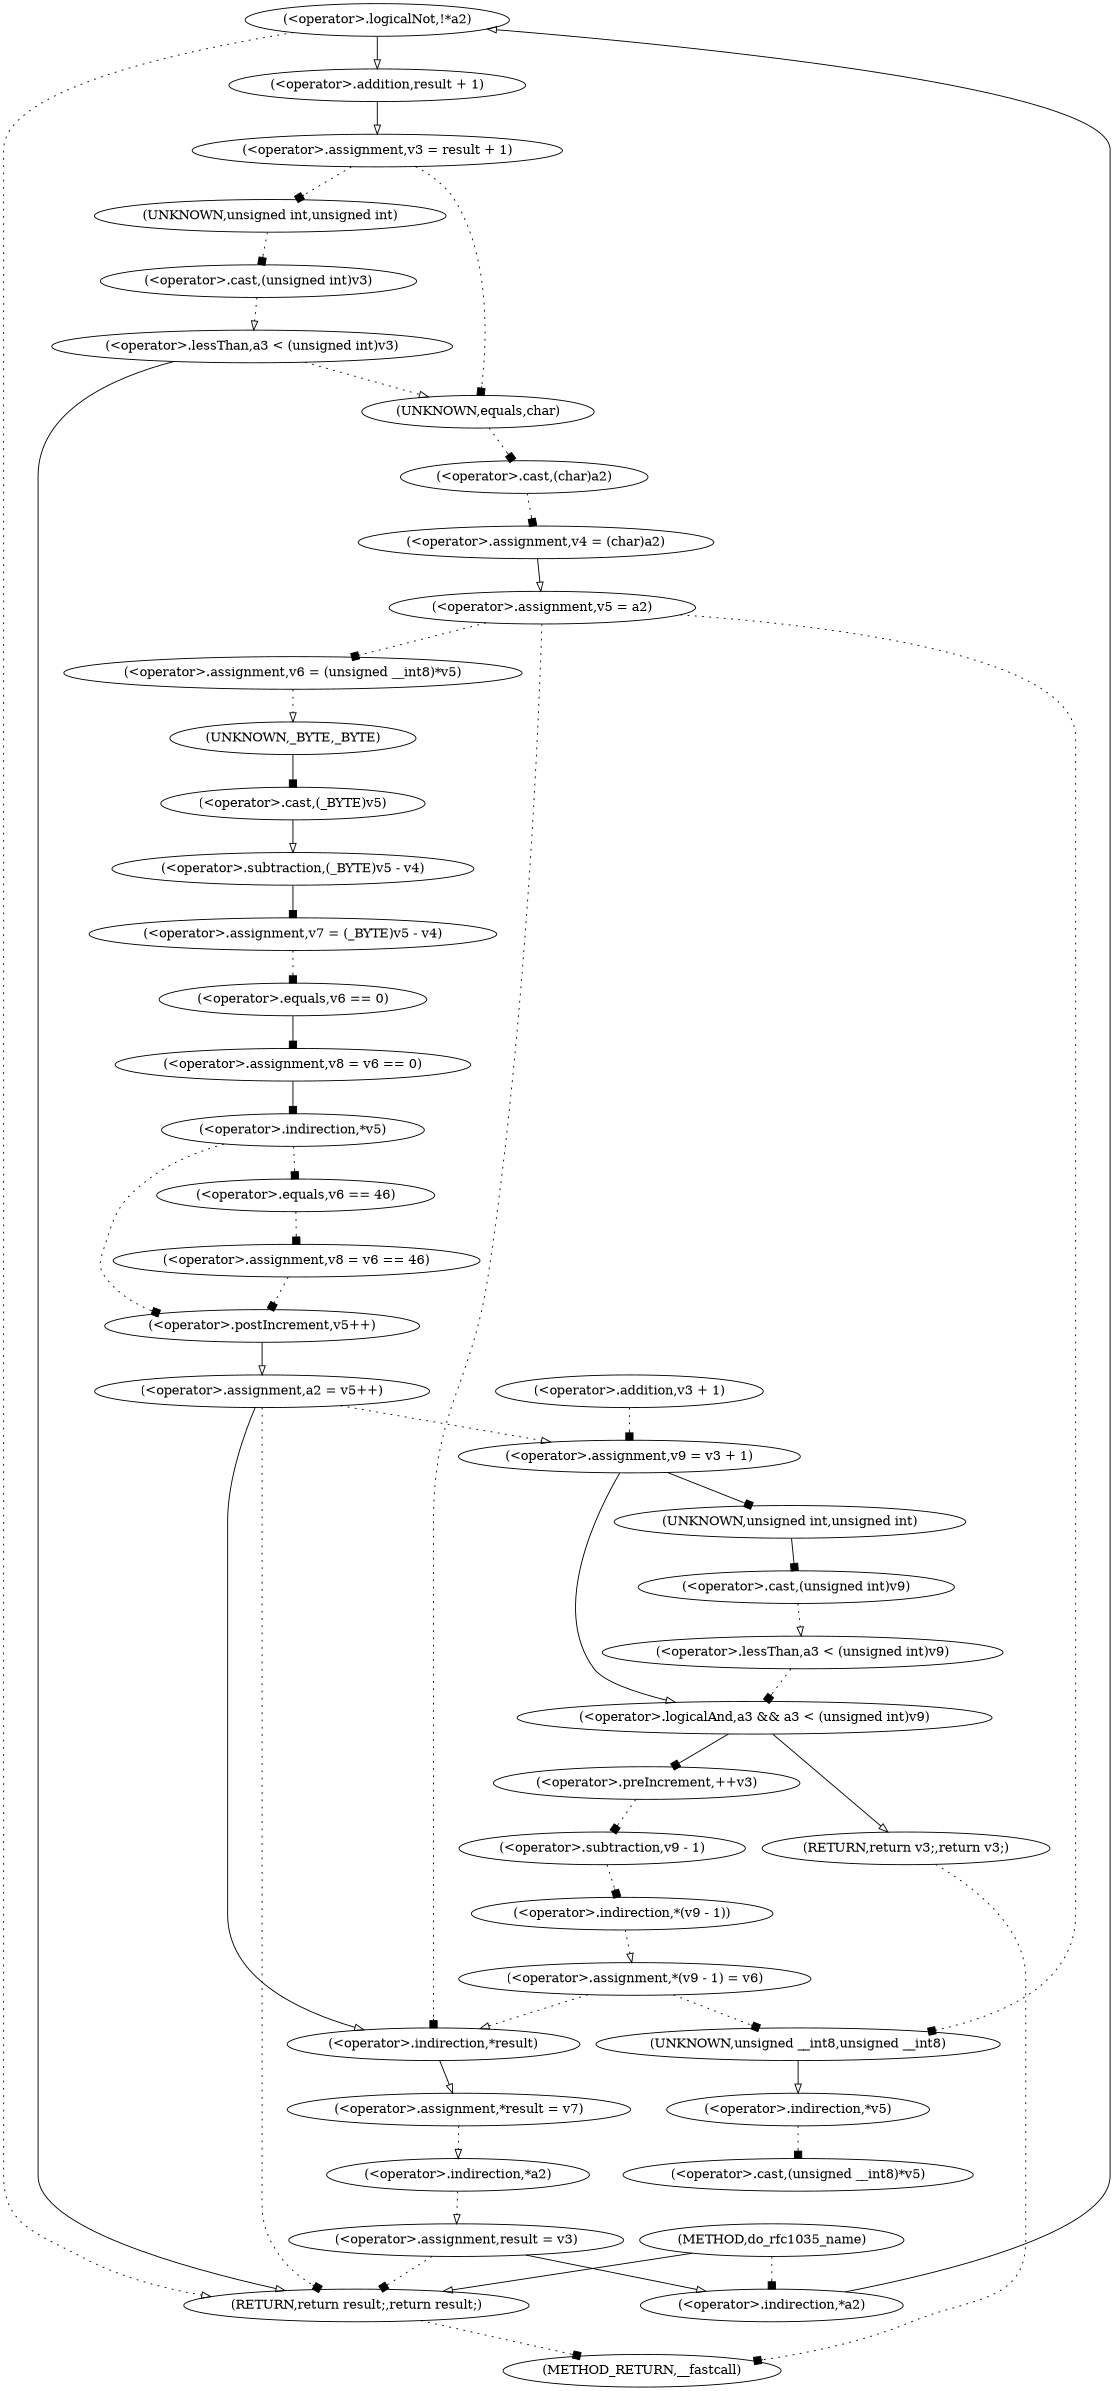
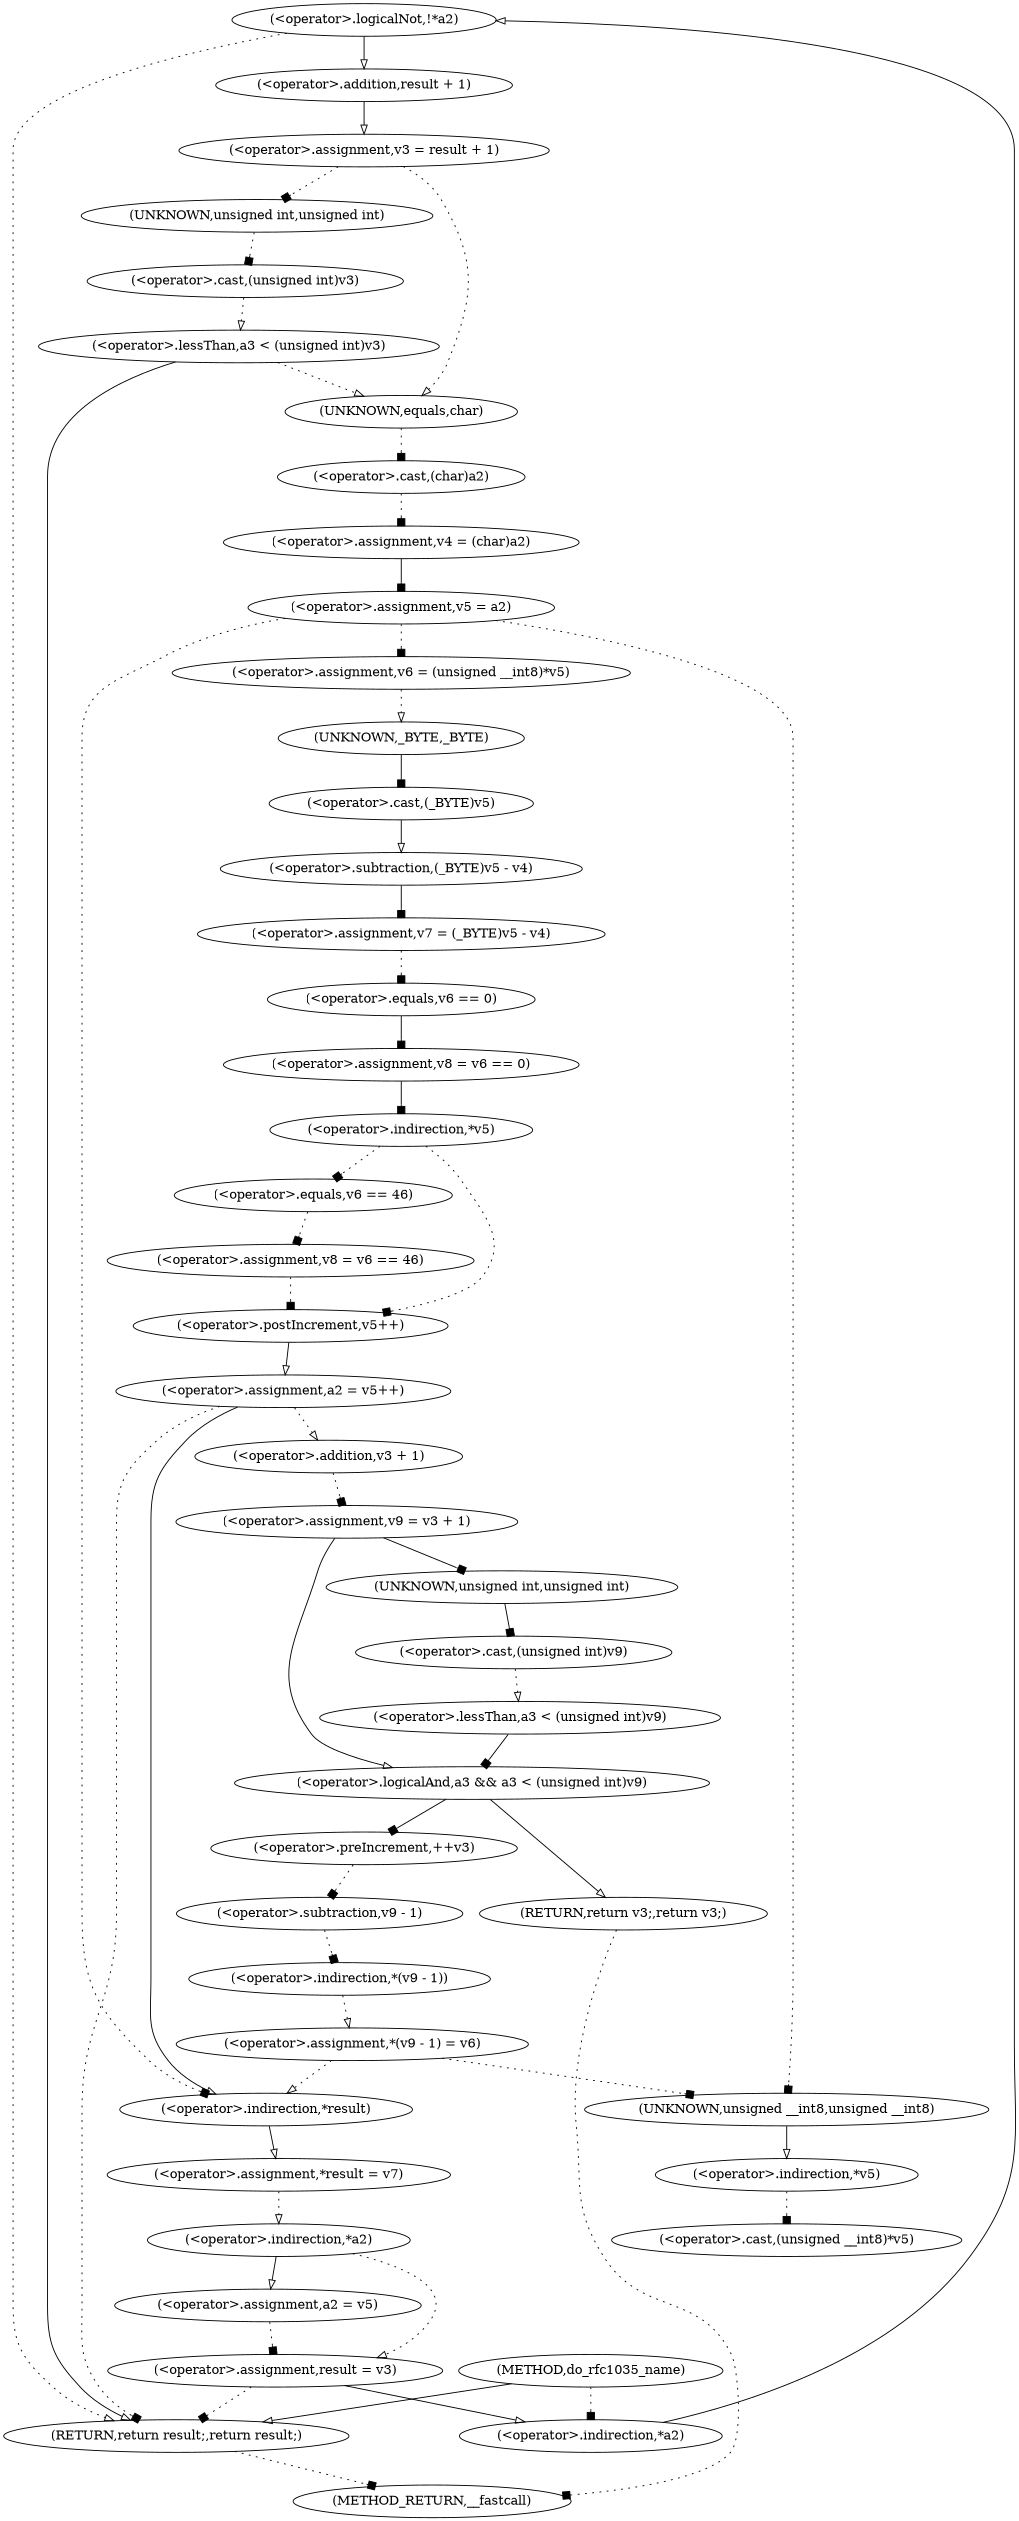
(479, 265) -> (467, 271)
(539, 571) -> (401, 571)
(441, 1423) -> (303, 1420)
(781, 1682) -> (499, 1747)
none -> (268, 2305)
